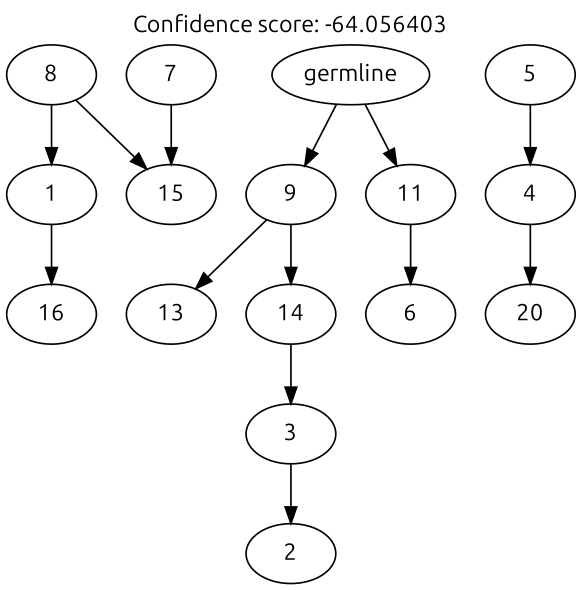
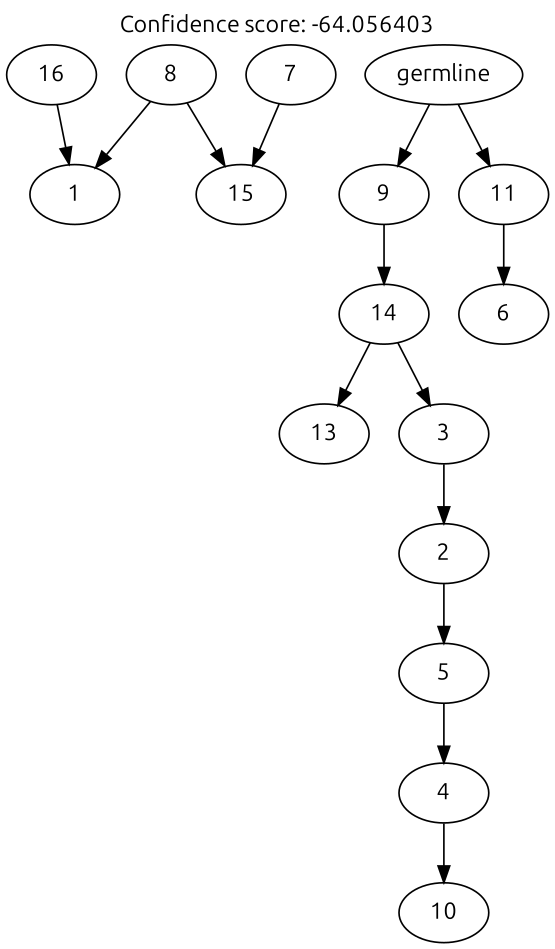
(52, 246) -> (61, 126)
(237, 248) -> (358, 367)
(530, 314) -> (444, 913)
none -> (444, 605)
